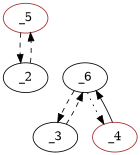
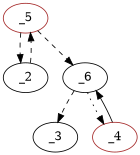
(73, 112) -> (52, 45)
